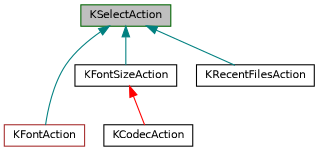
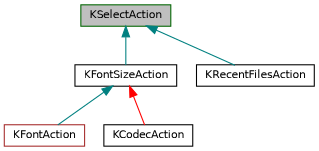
(62, 72) -> (81, 109)
